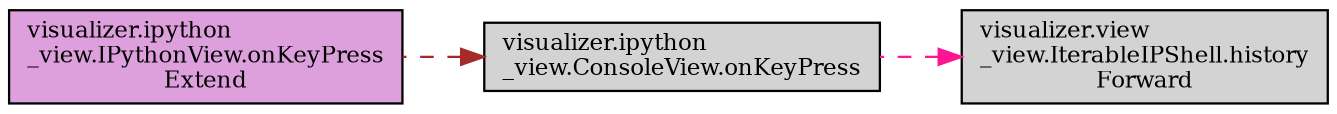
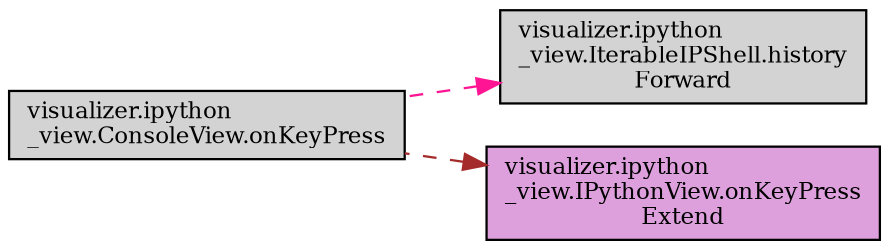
(432, 57) -> (434, 158)
(1145, 57) -> (683, 57)
